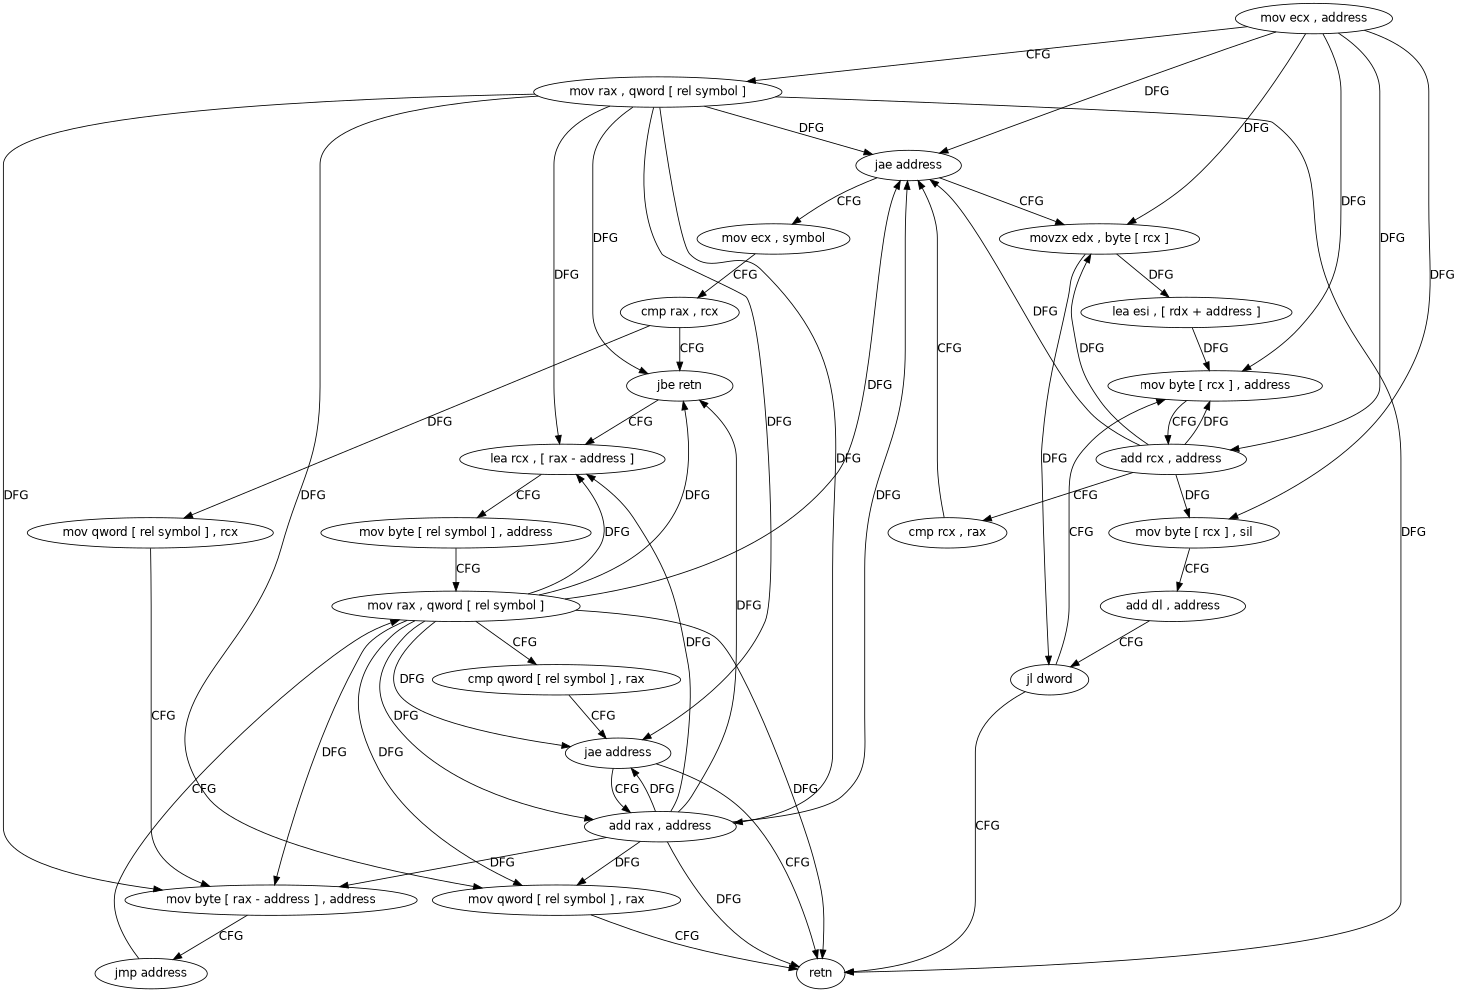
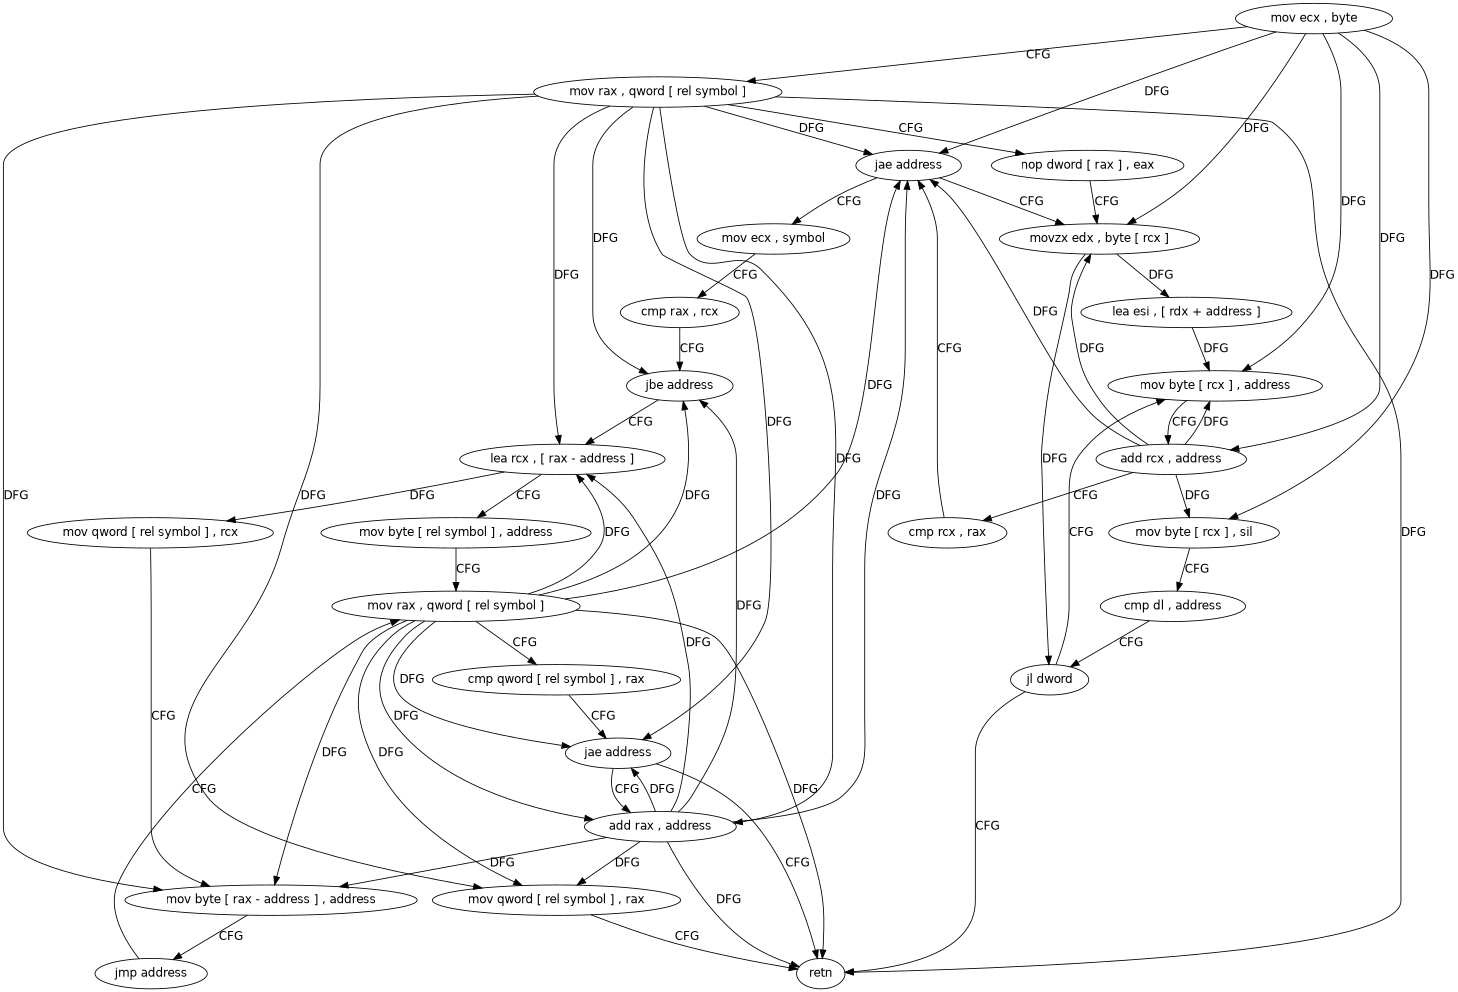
(1314, 19) -> (1314, 19)
none -> (1088, 166)
(680, 386) -> (680, 386)
(421, 420) -> (370, 498)
(1173, 606) -> (1173, 606)
